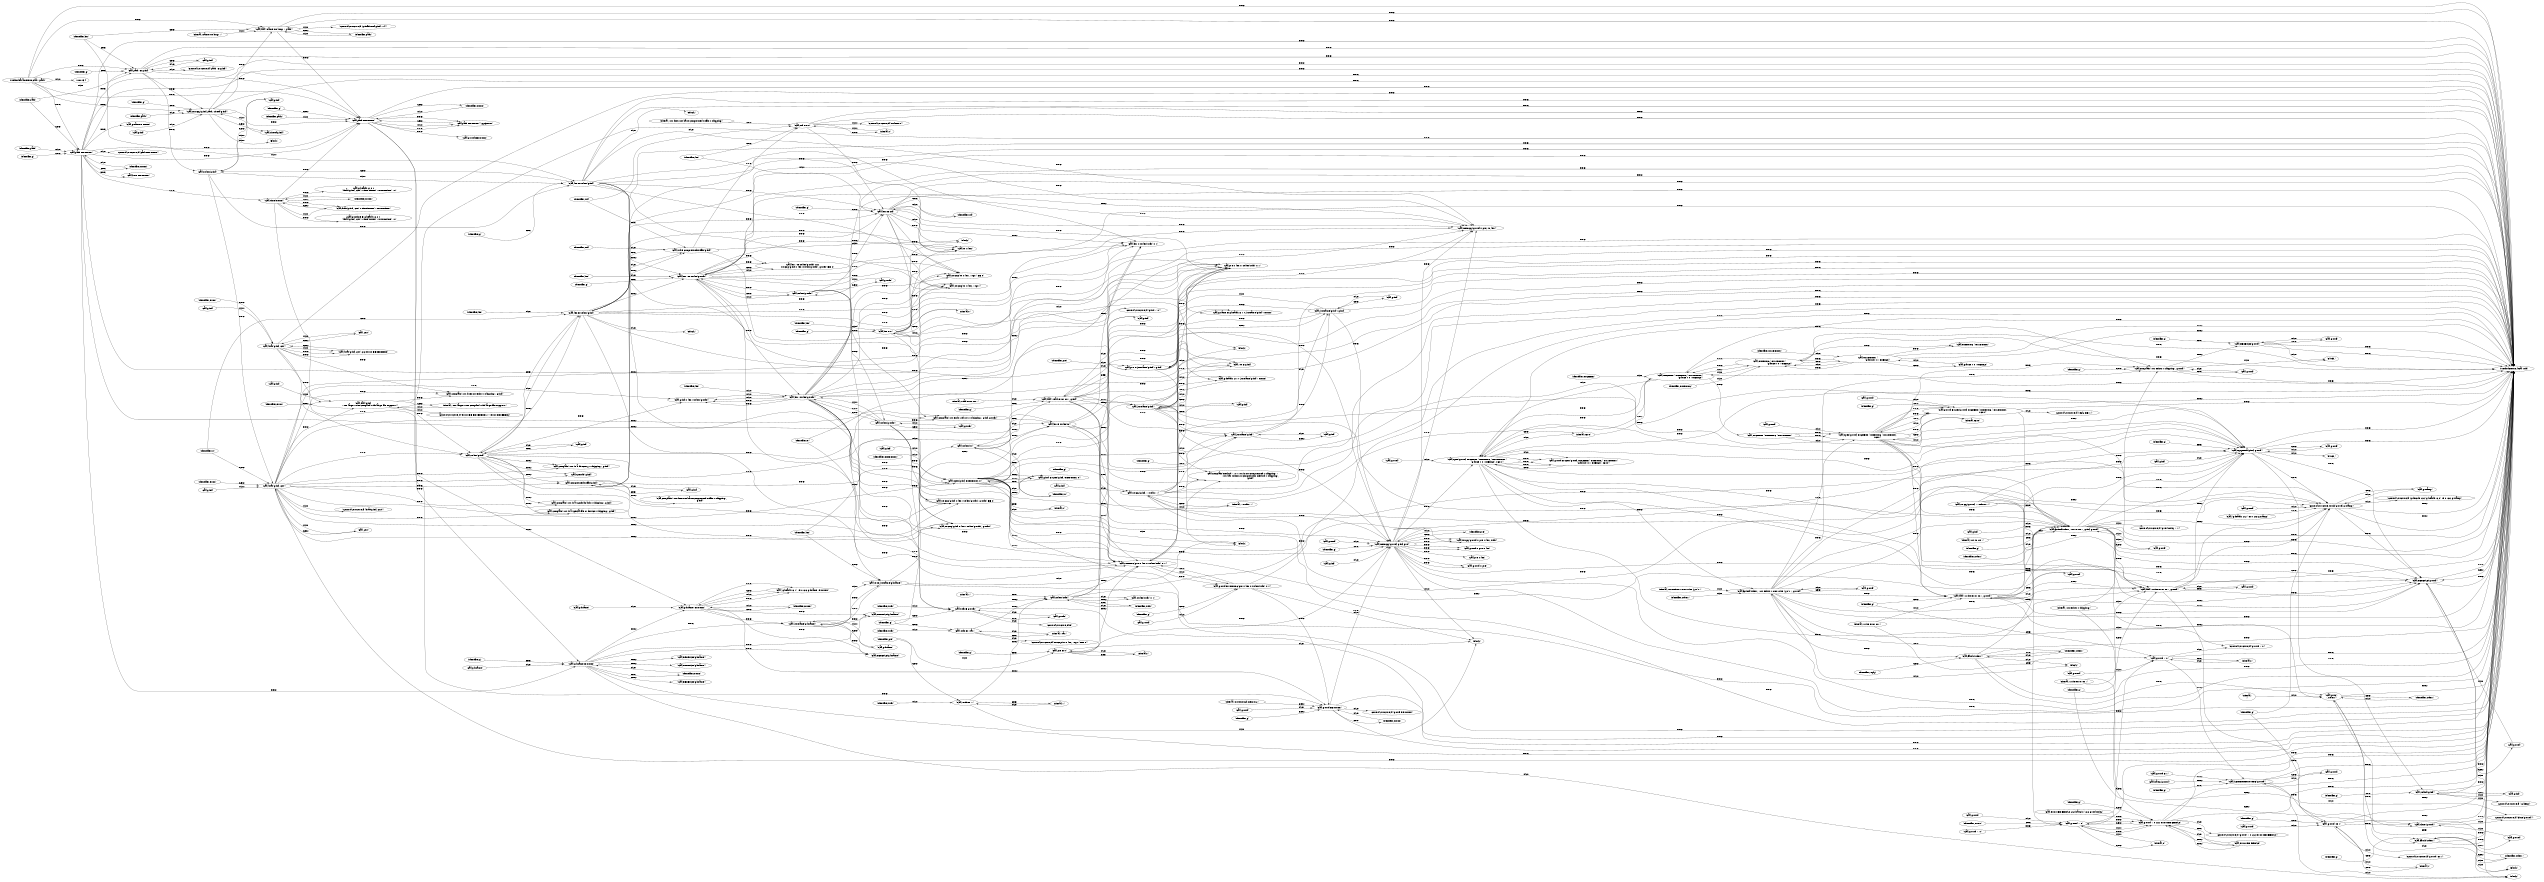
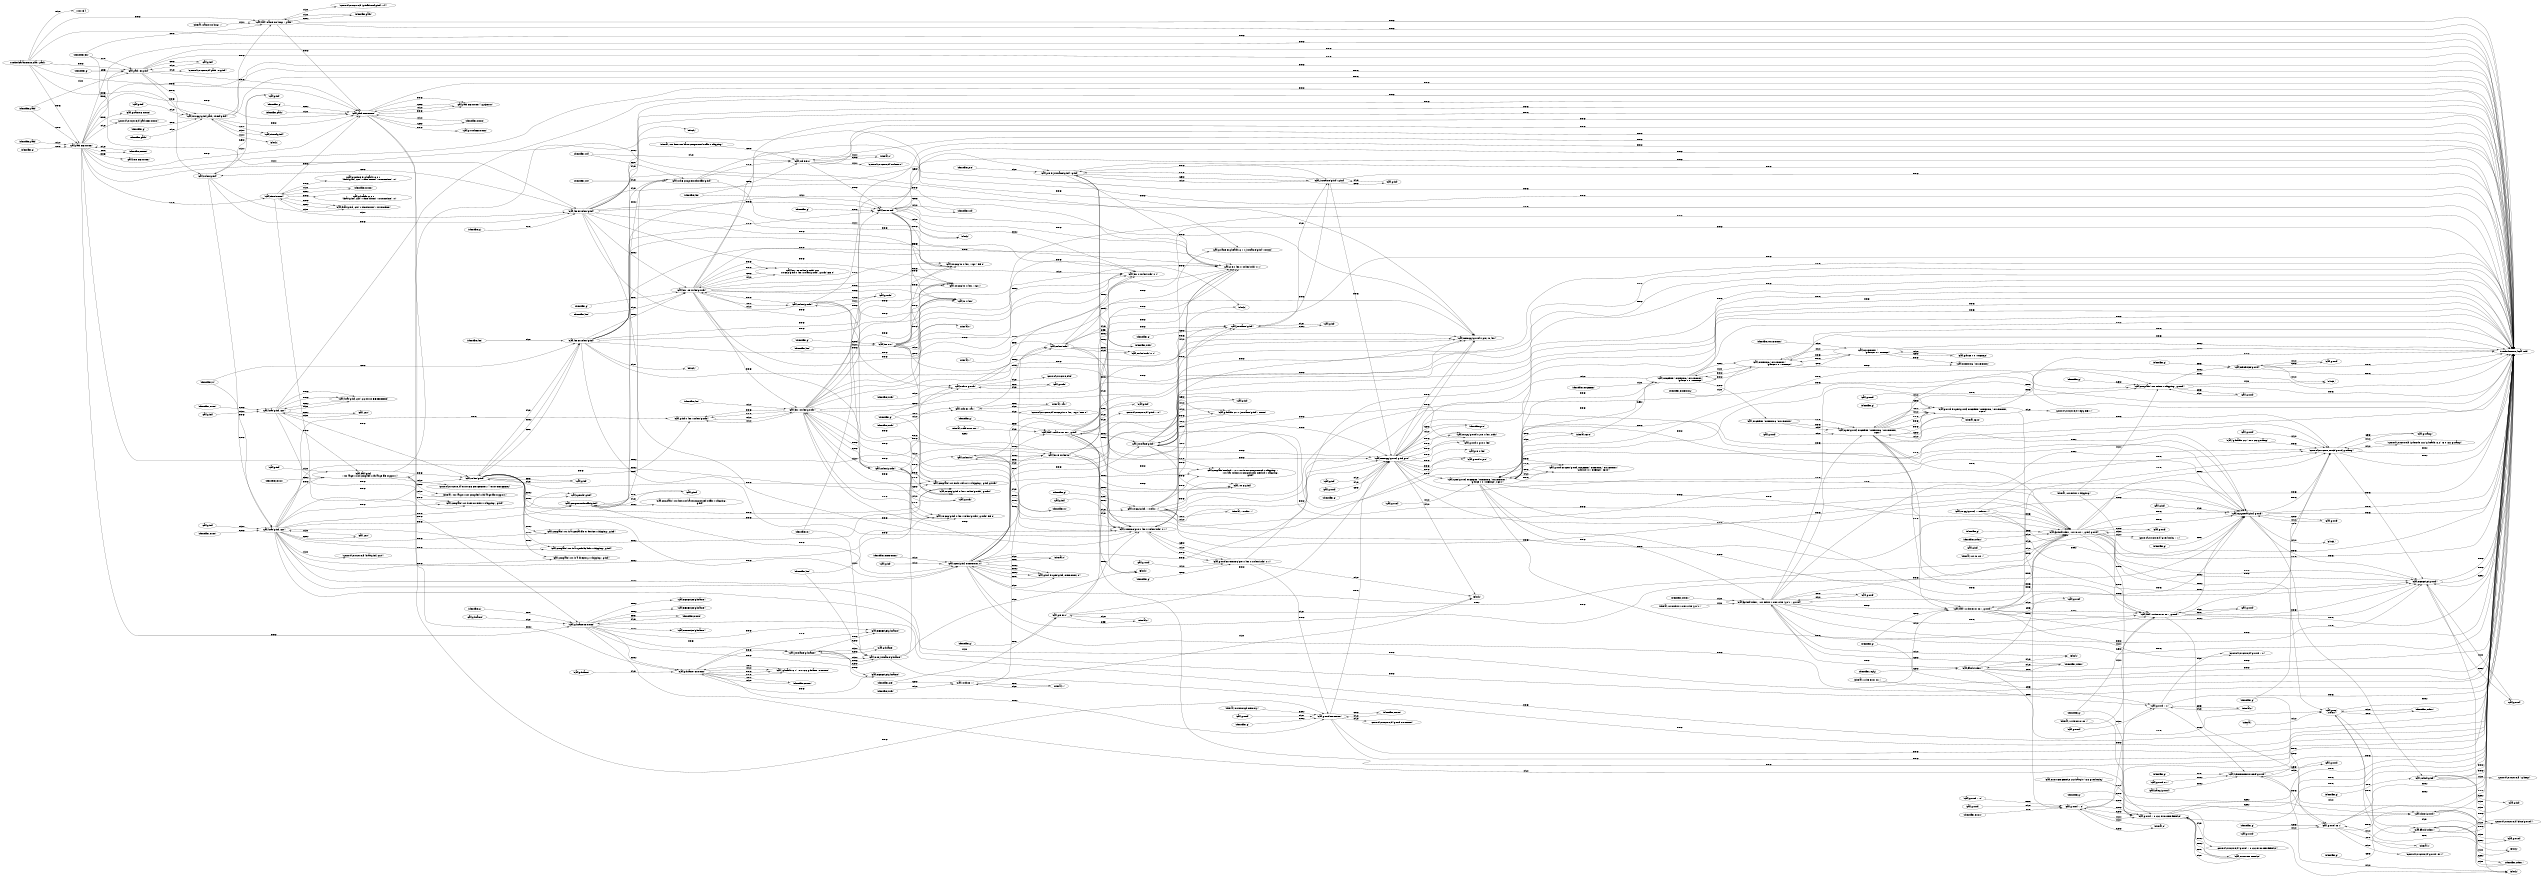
(788, 236) -> none
(1033, 535) -> (1101, 341)
